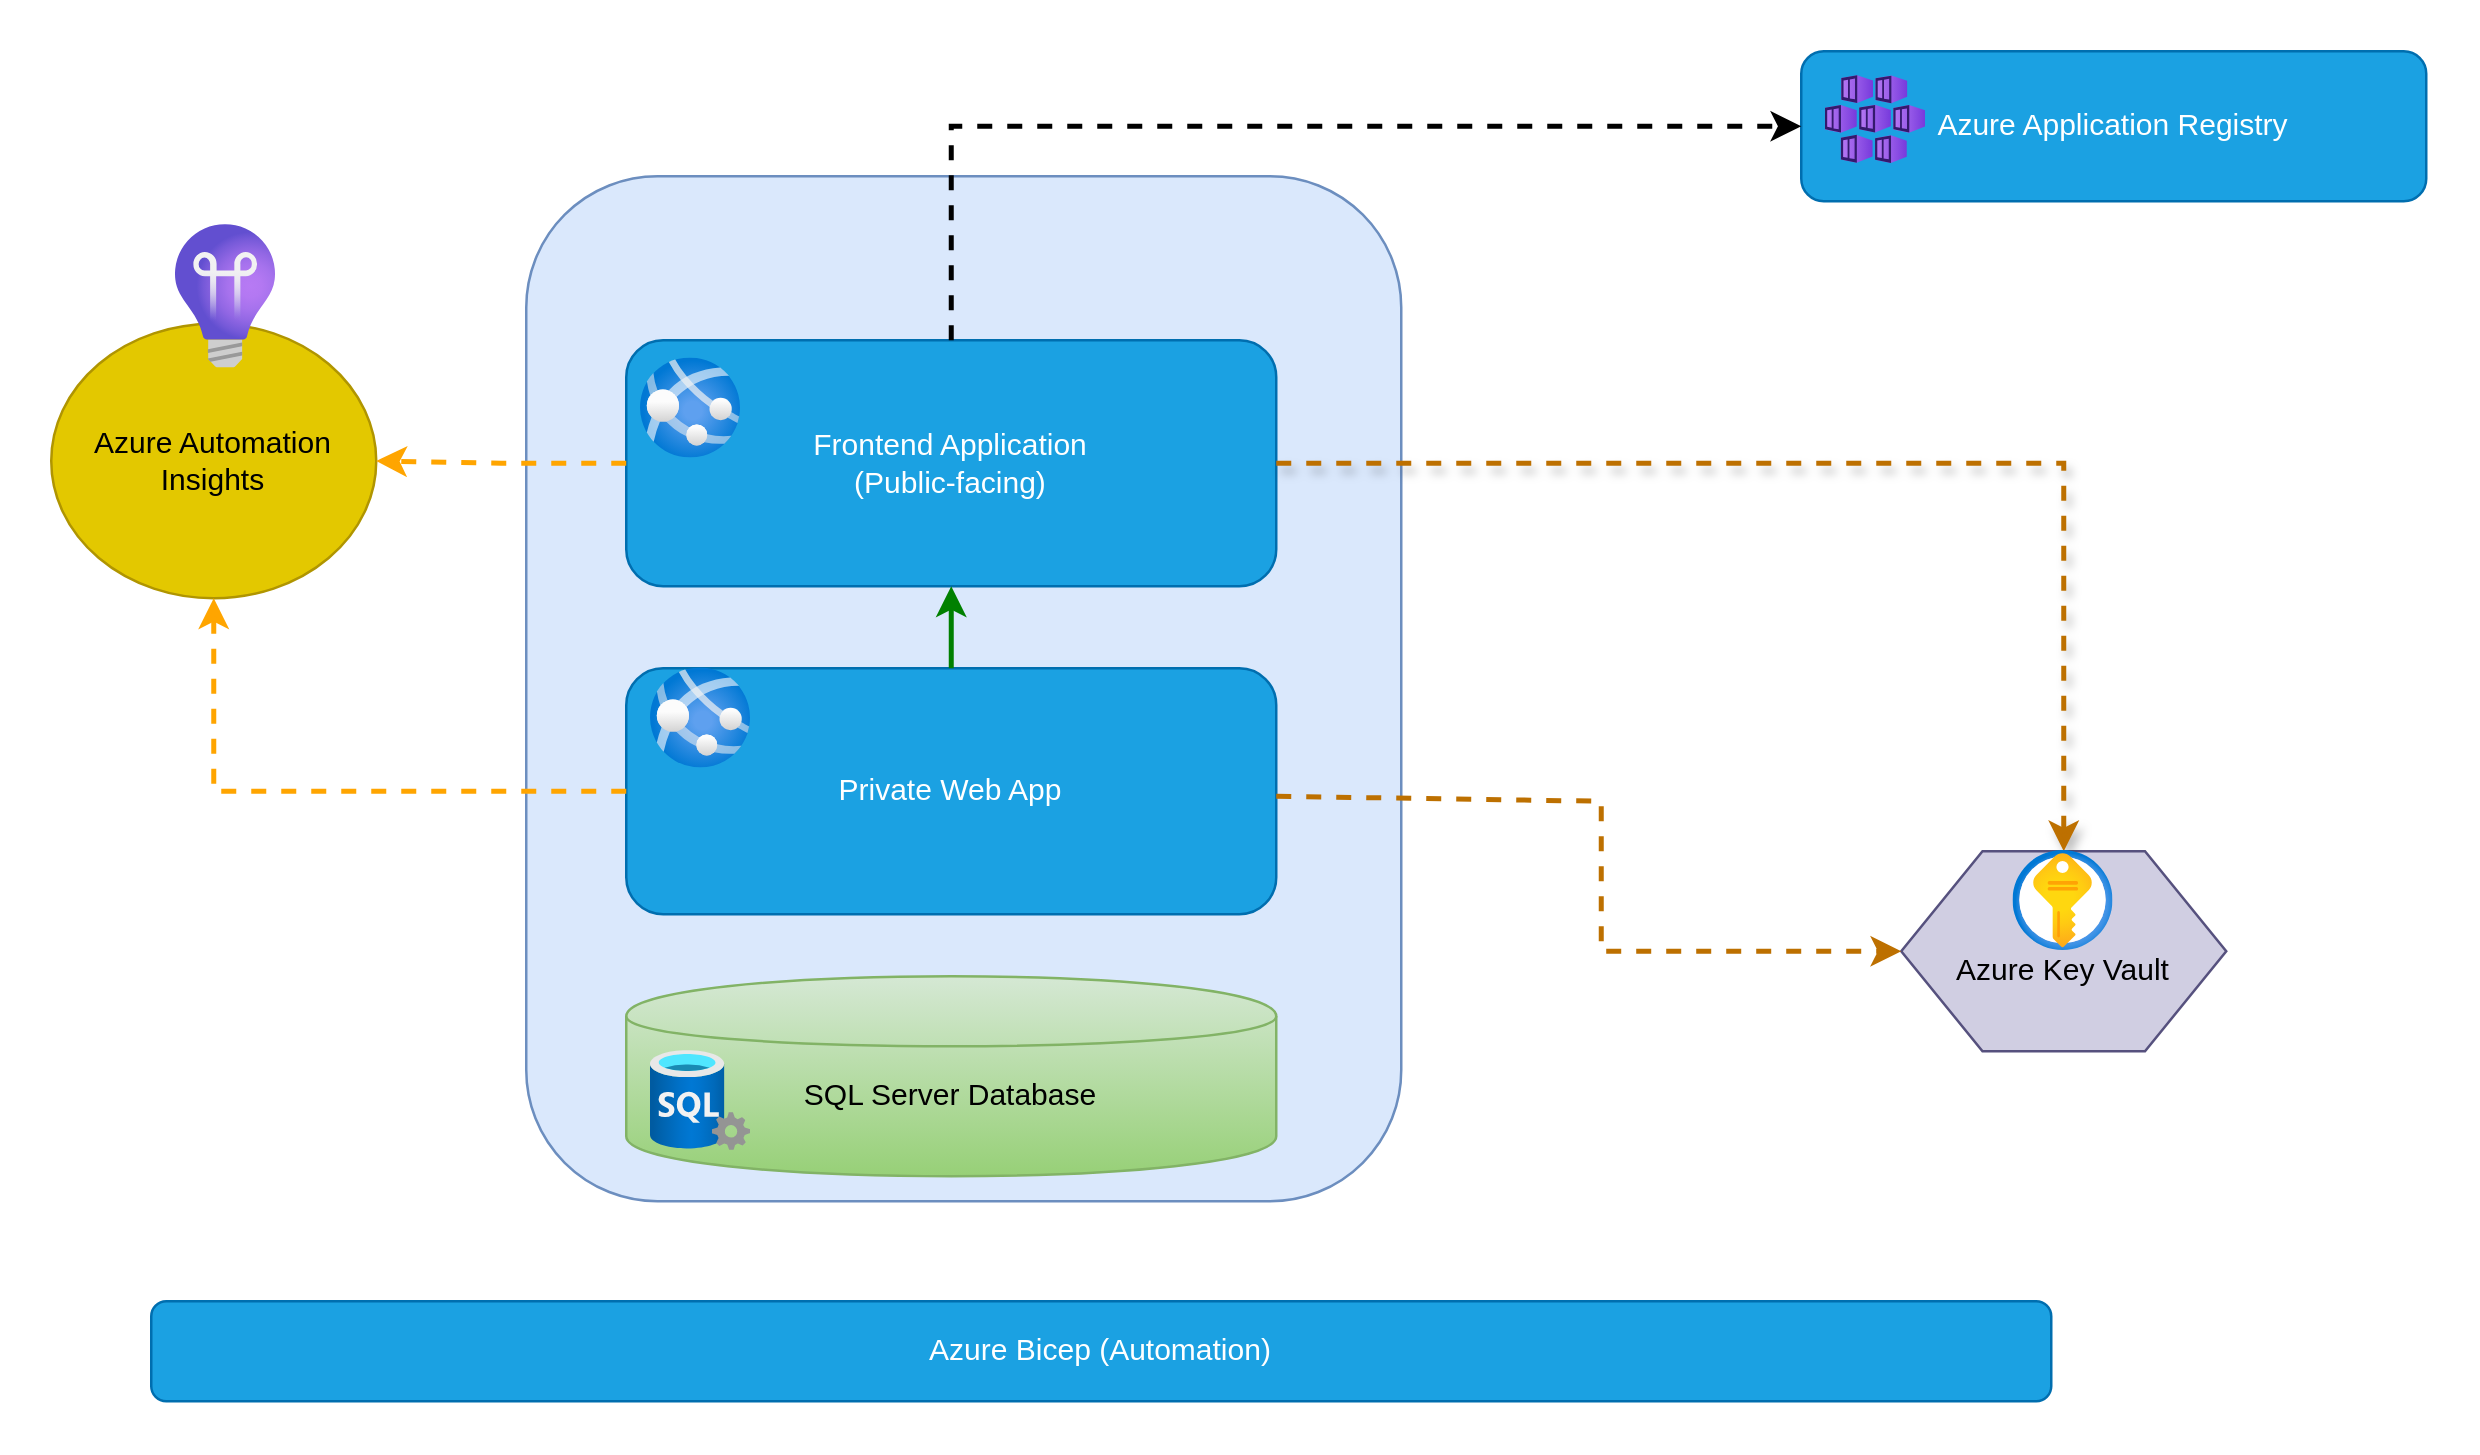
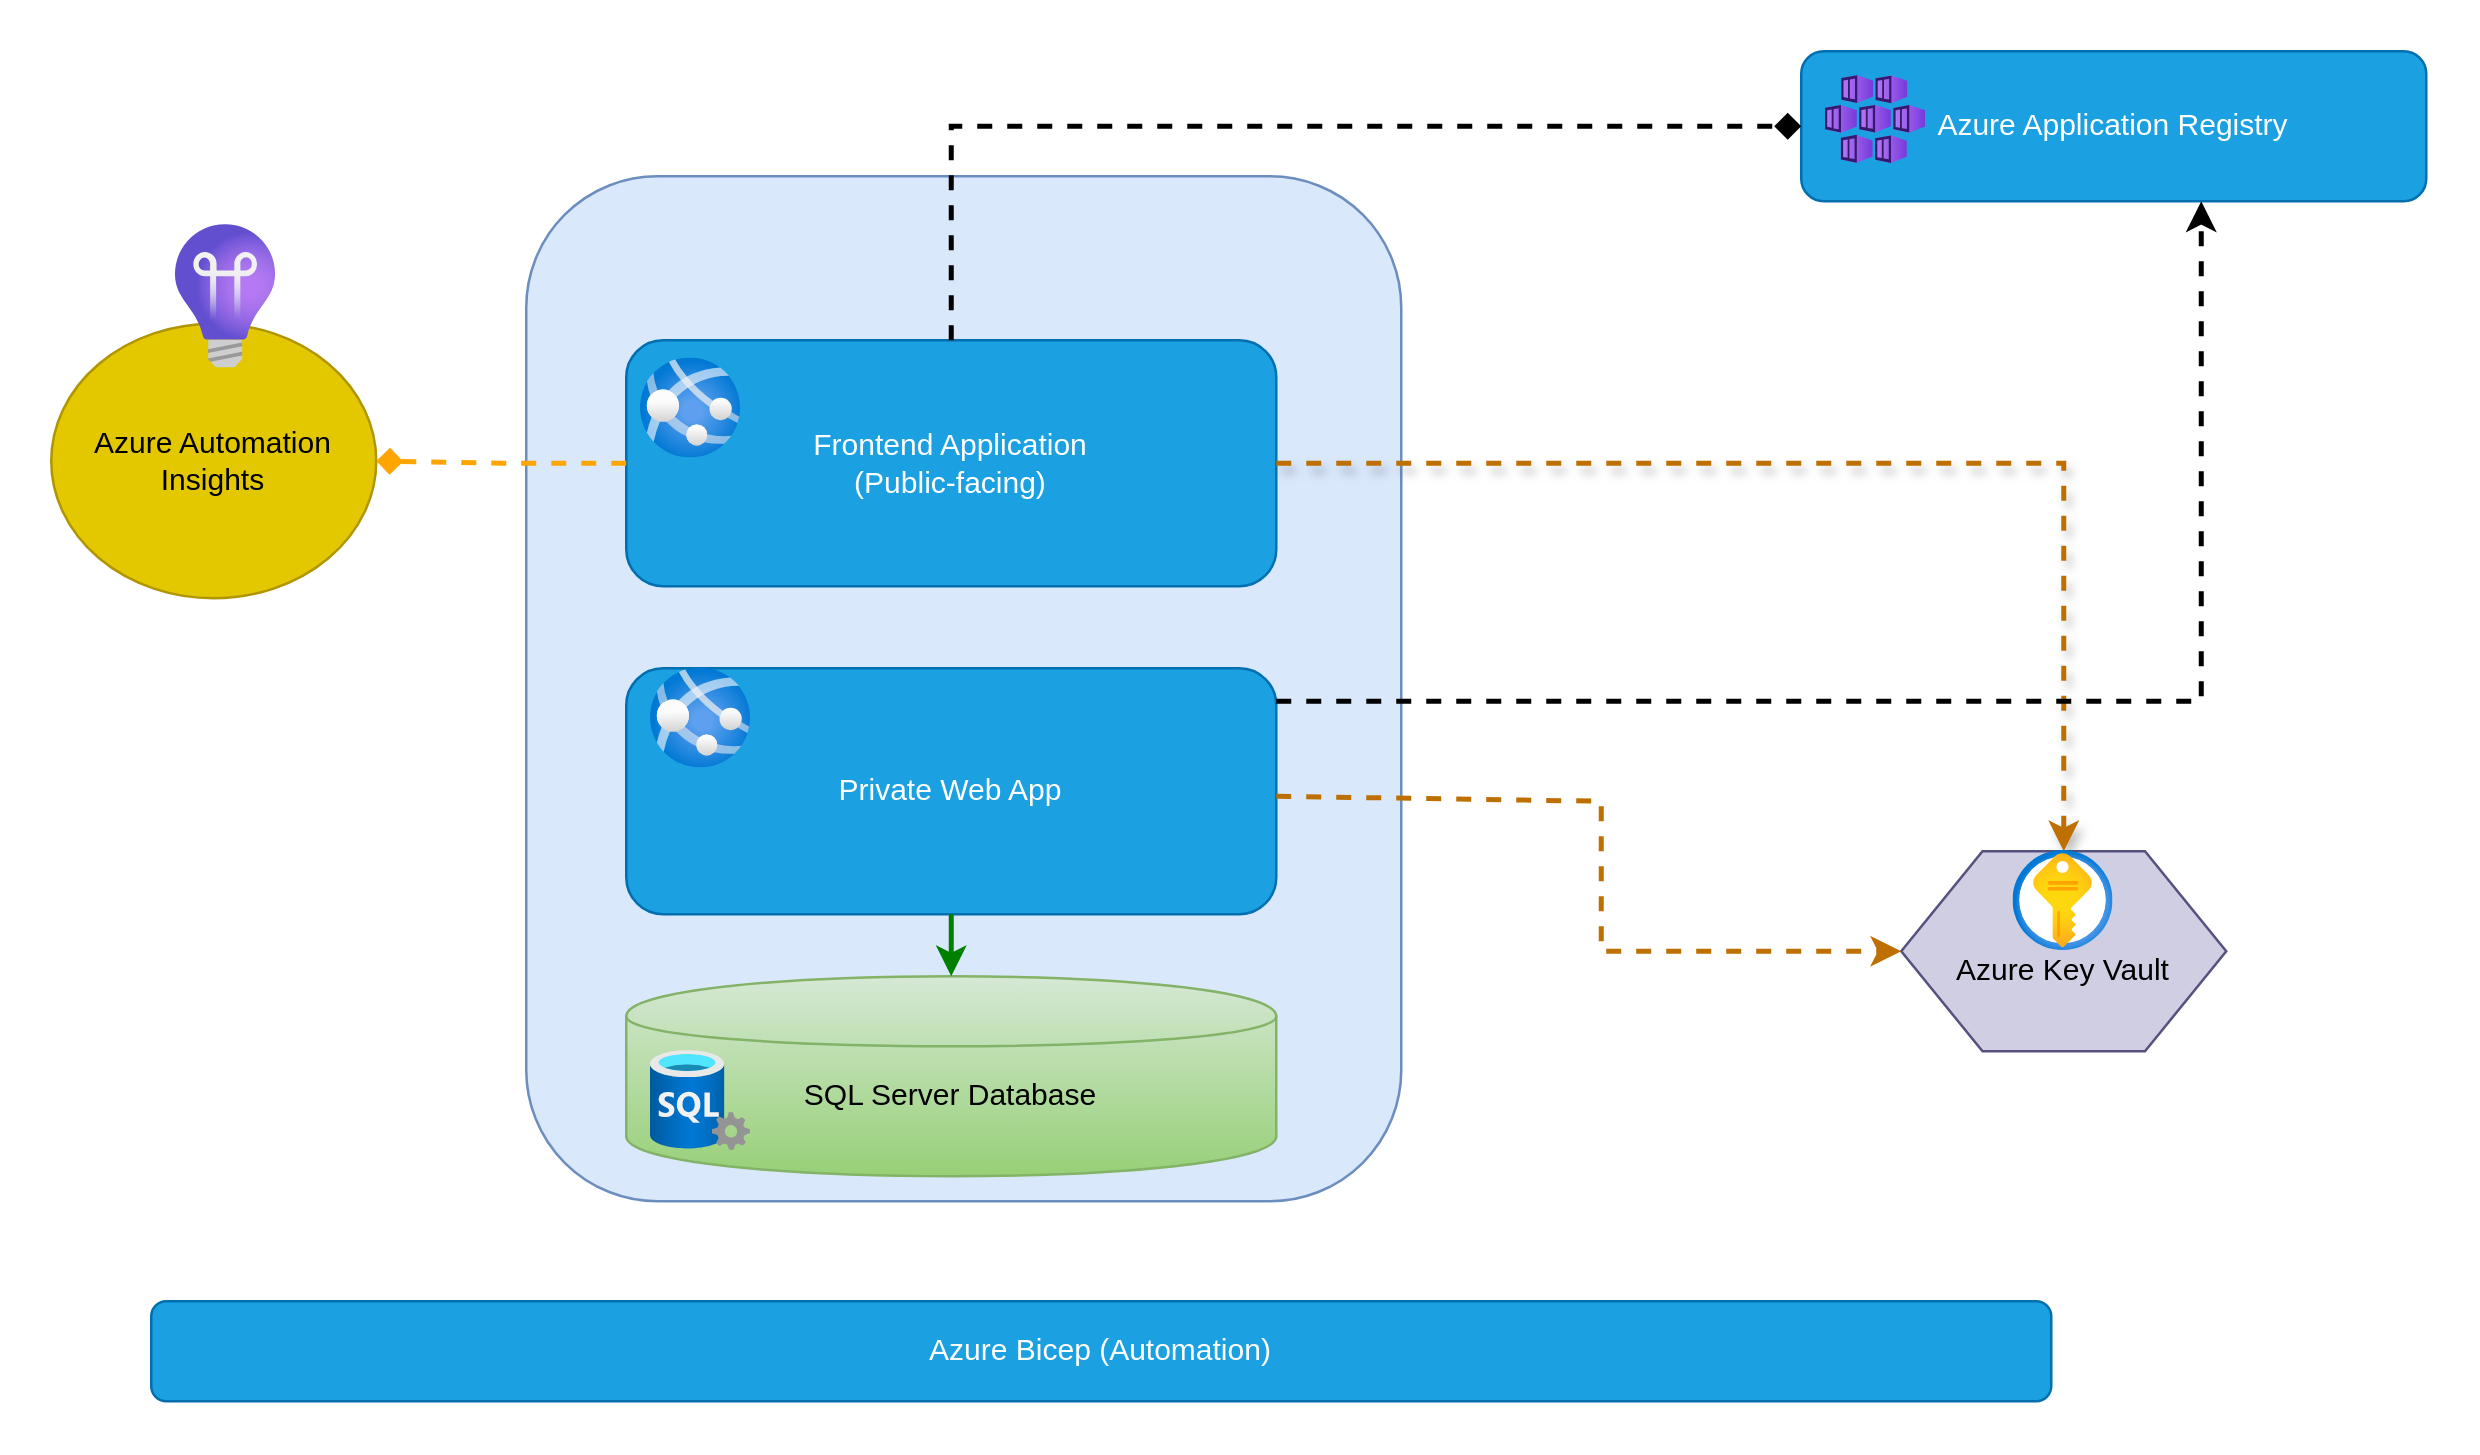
(1776, 126) -> (1775, 126)
none -> (2201, 235)
(400, 461) -> (401, 461)
(951, 620) -> (951, 956)
(588, 791) -> none
